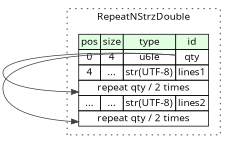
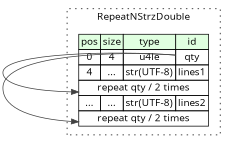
(149, 57) -> (149, 57)
